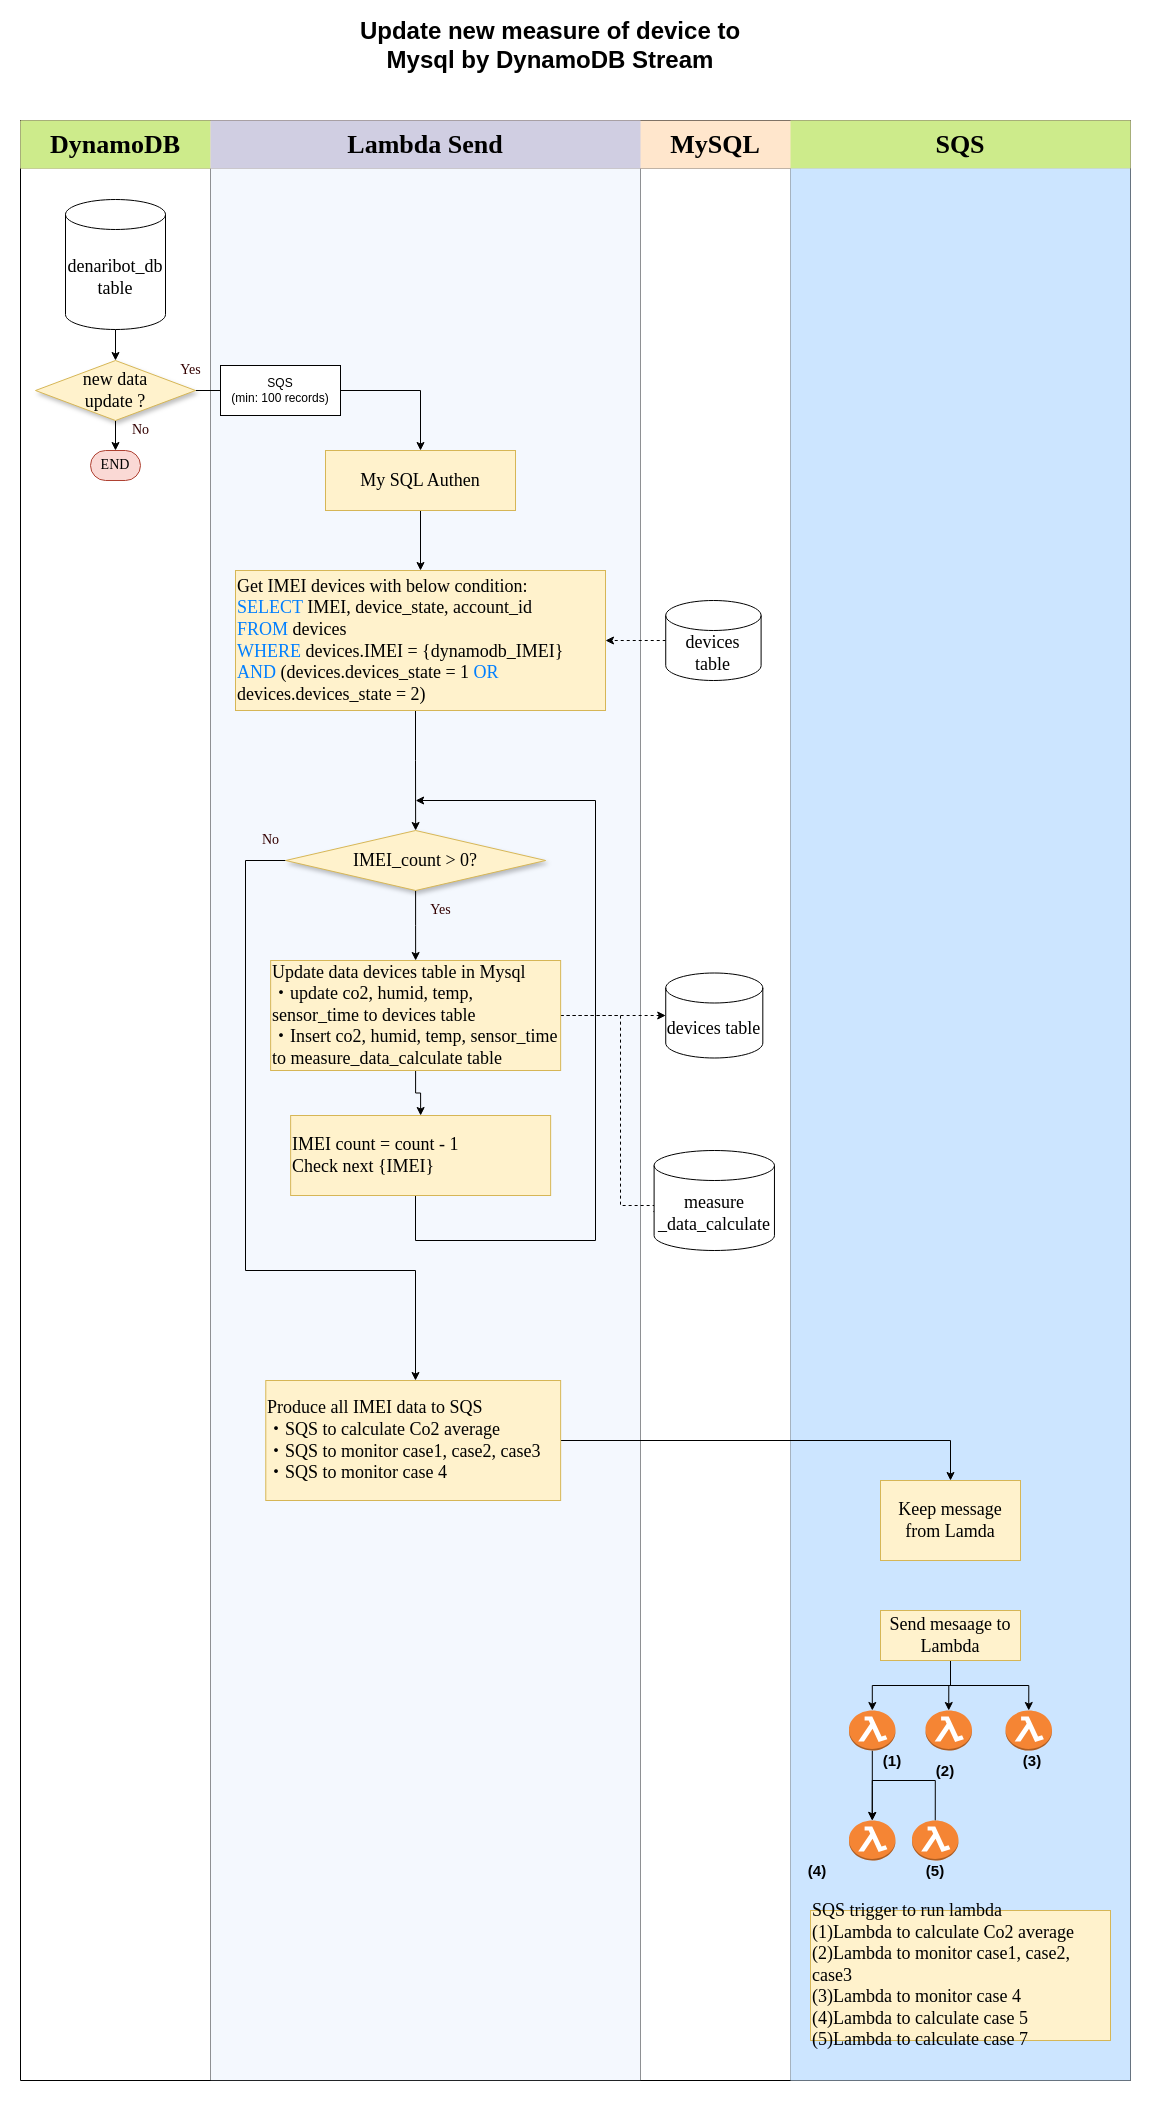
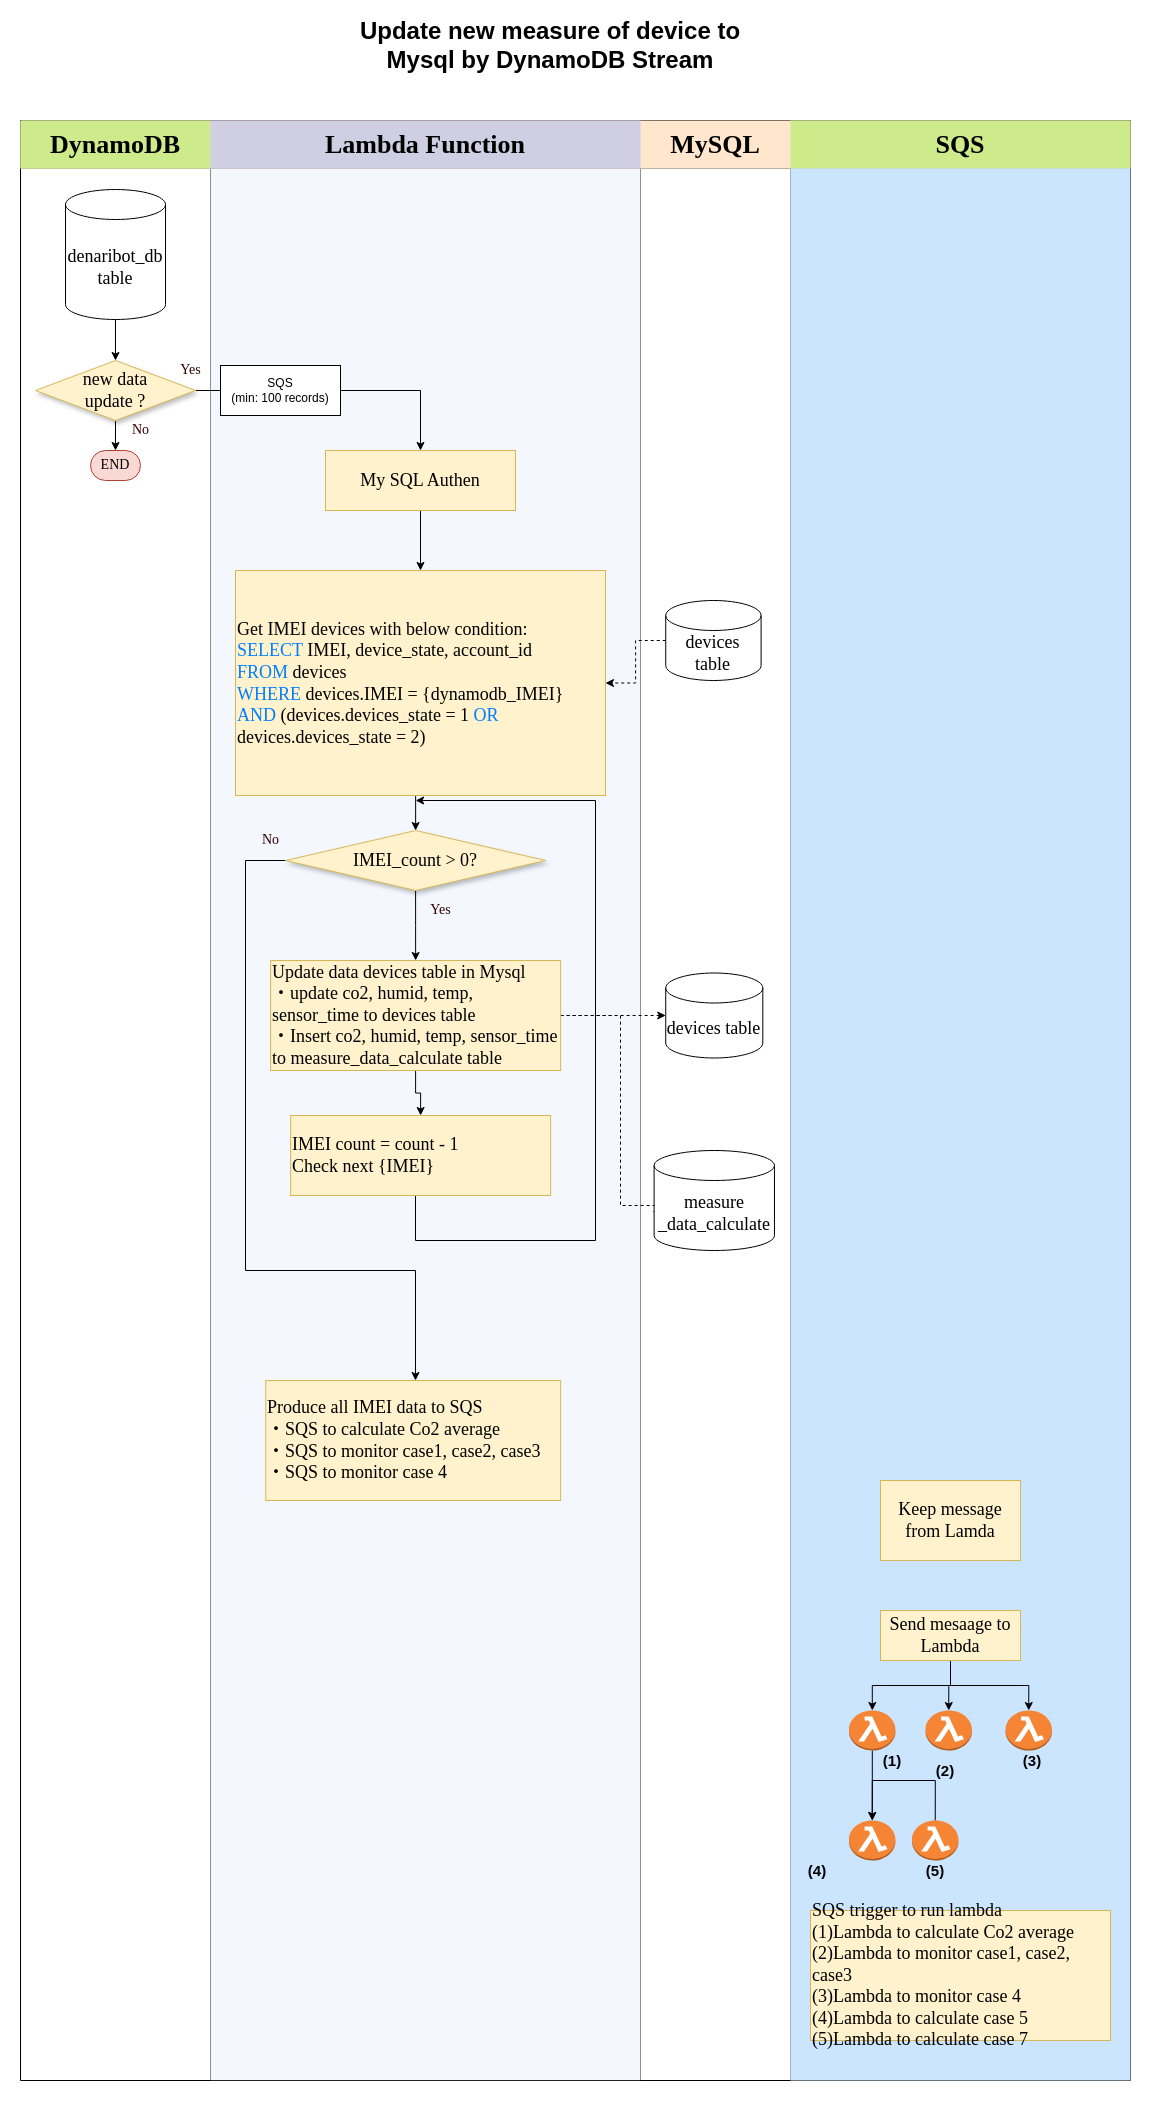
(426, 145) -> (426, 145)
(116, 265) -> (116, 255)
(421, 641) -> (421, 683)
(772, 1441) -> none
